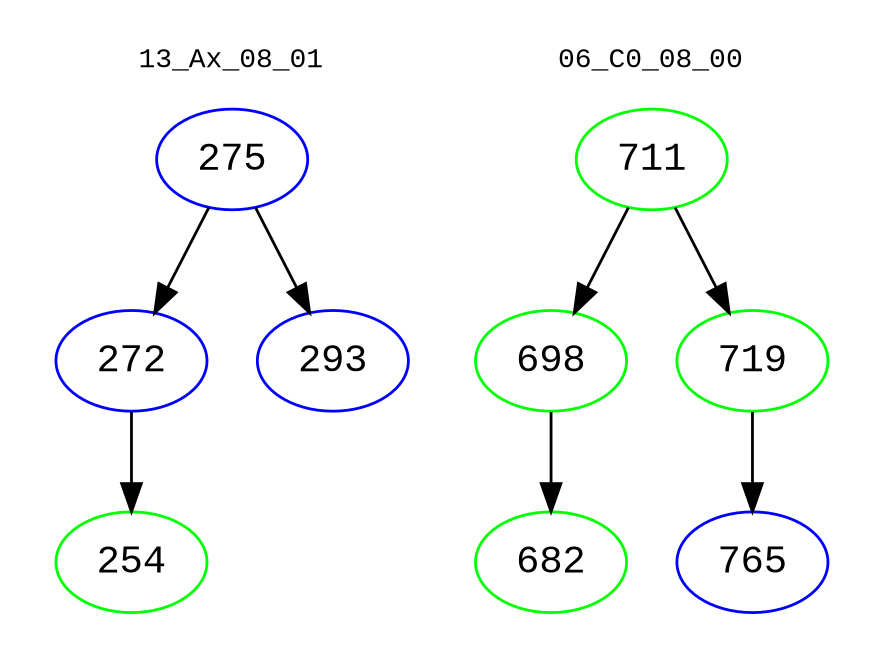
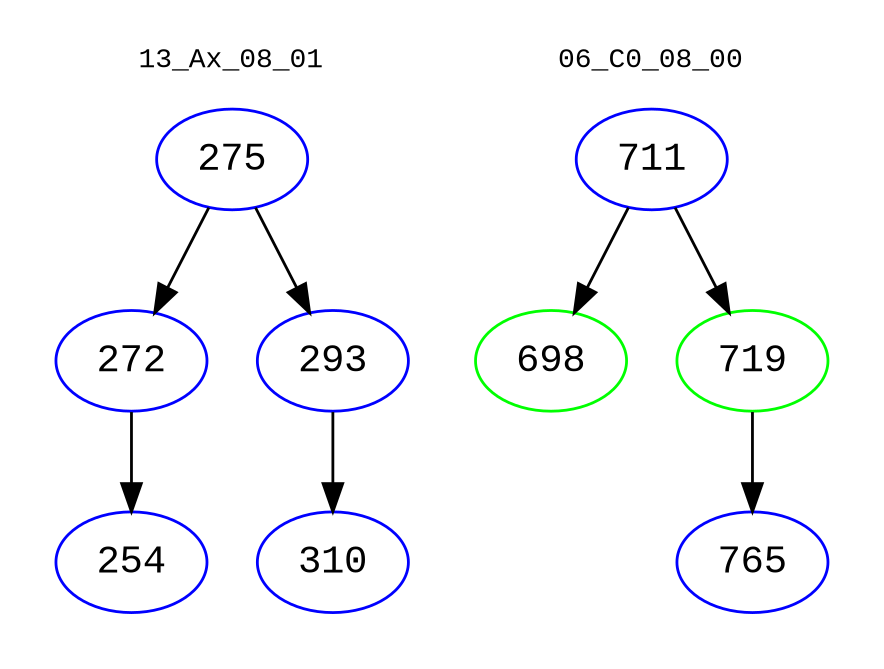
(652, 159) -> (652, 159)
(131, 562) -> (131, 562)
none -> (333, 562)
(551, 562) -> none
